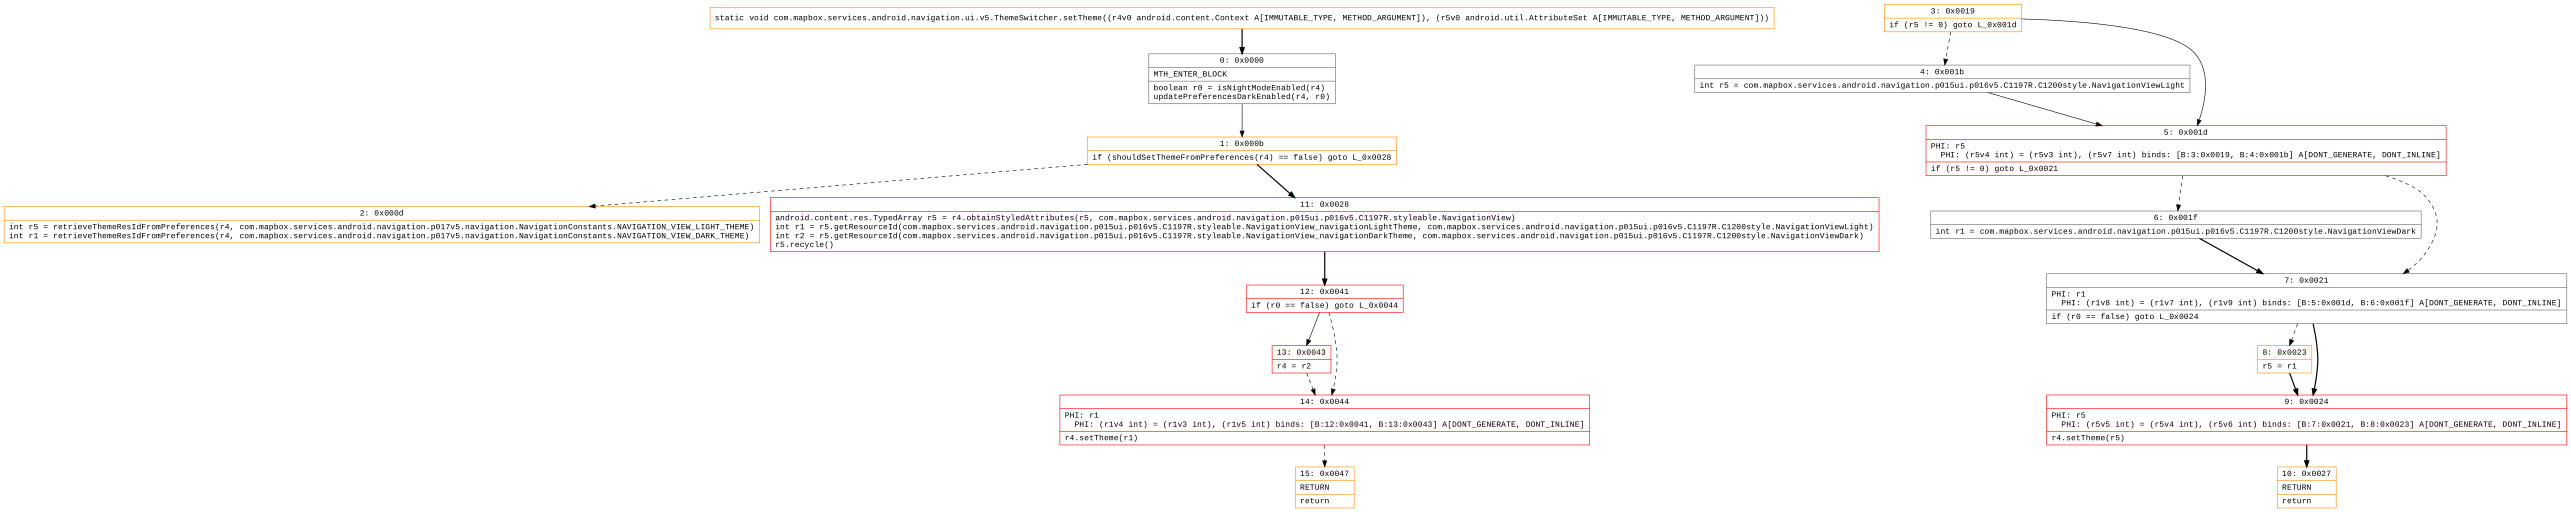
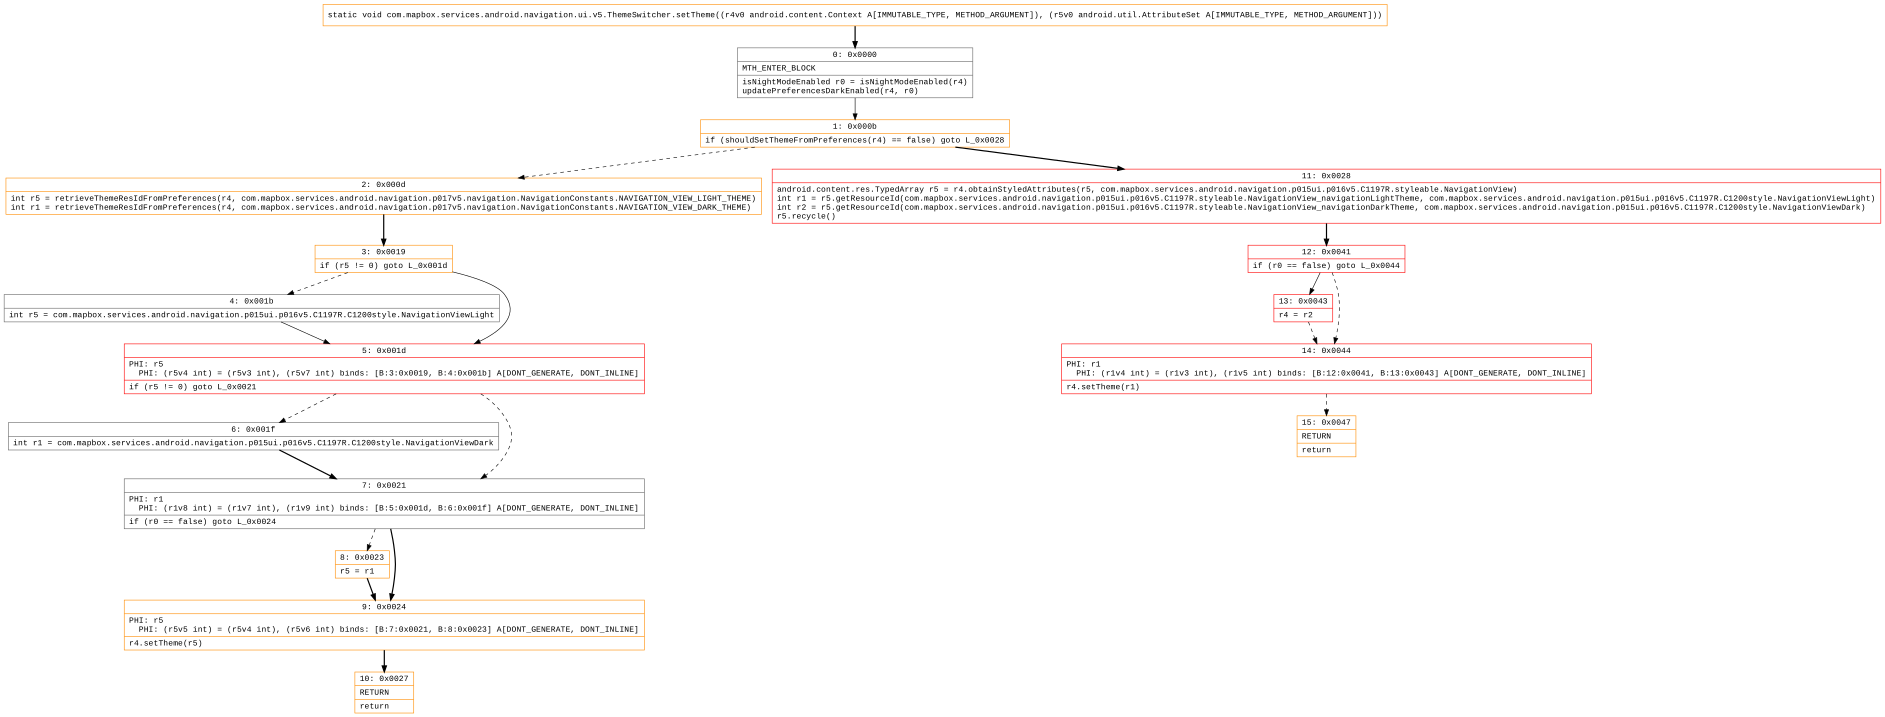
(1239, 88) -> (855, 82)
none -> (384, 227)
(2307, 420) -> (384, 625)
